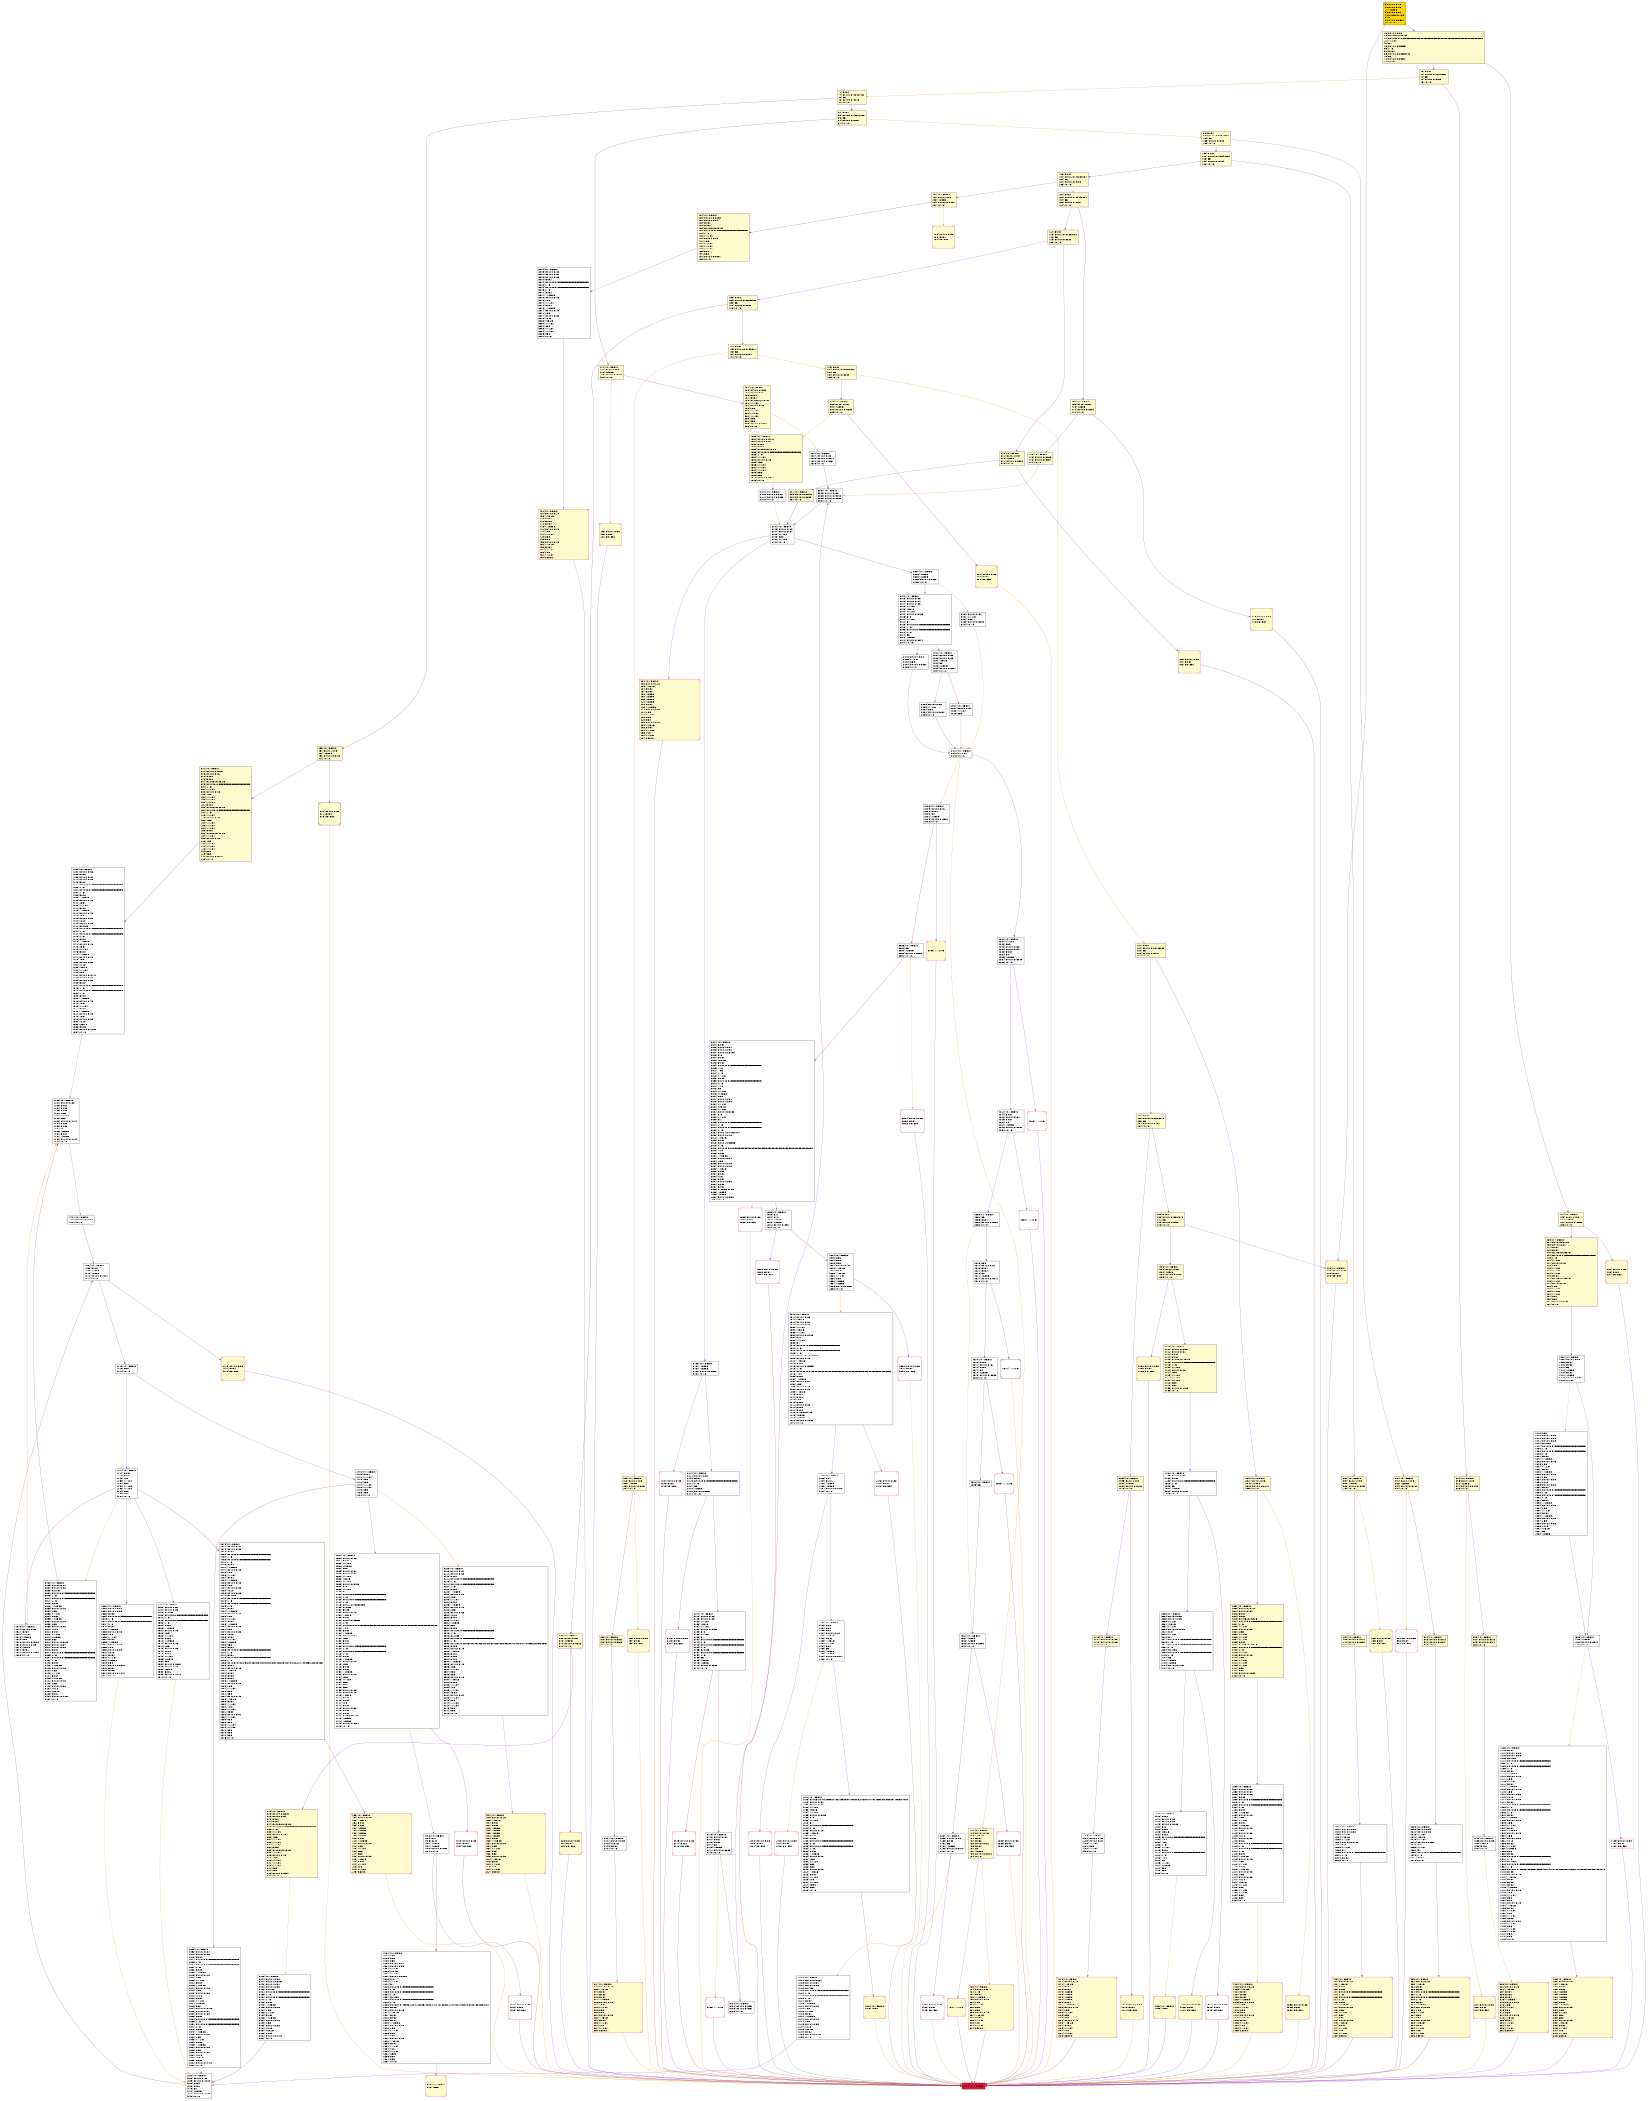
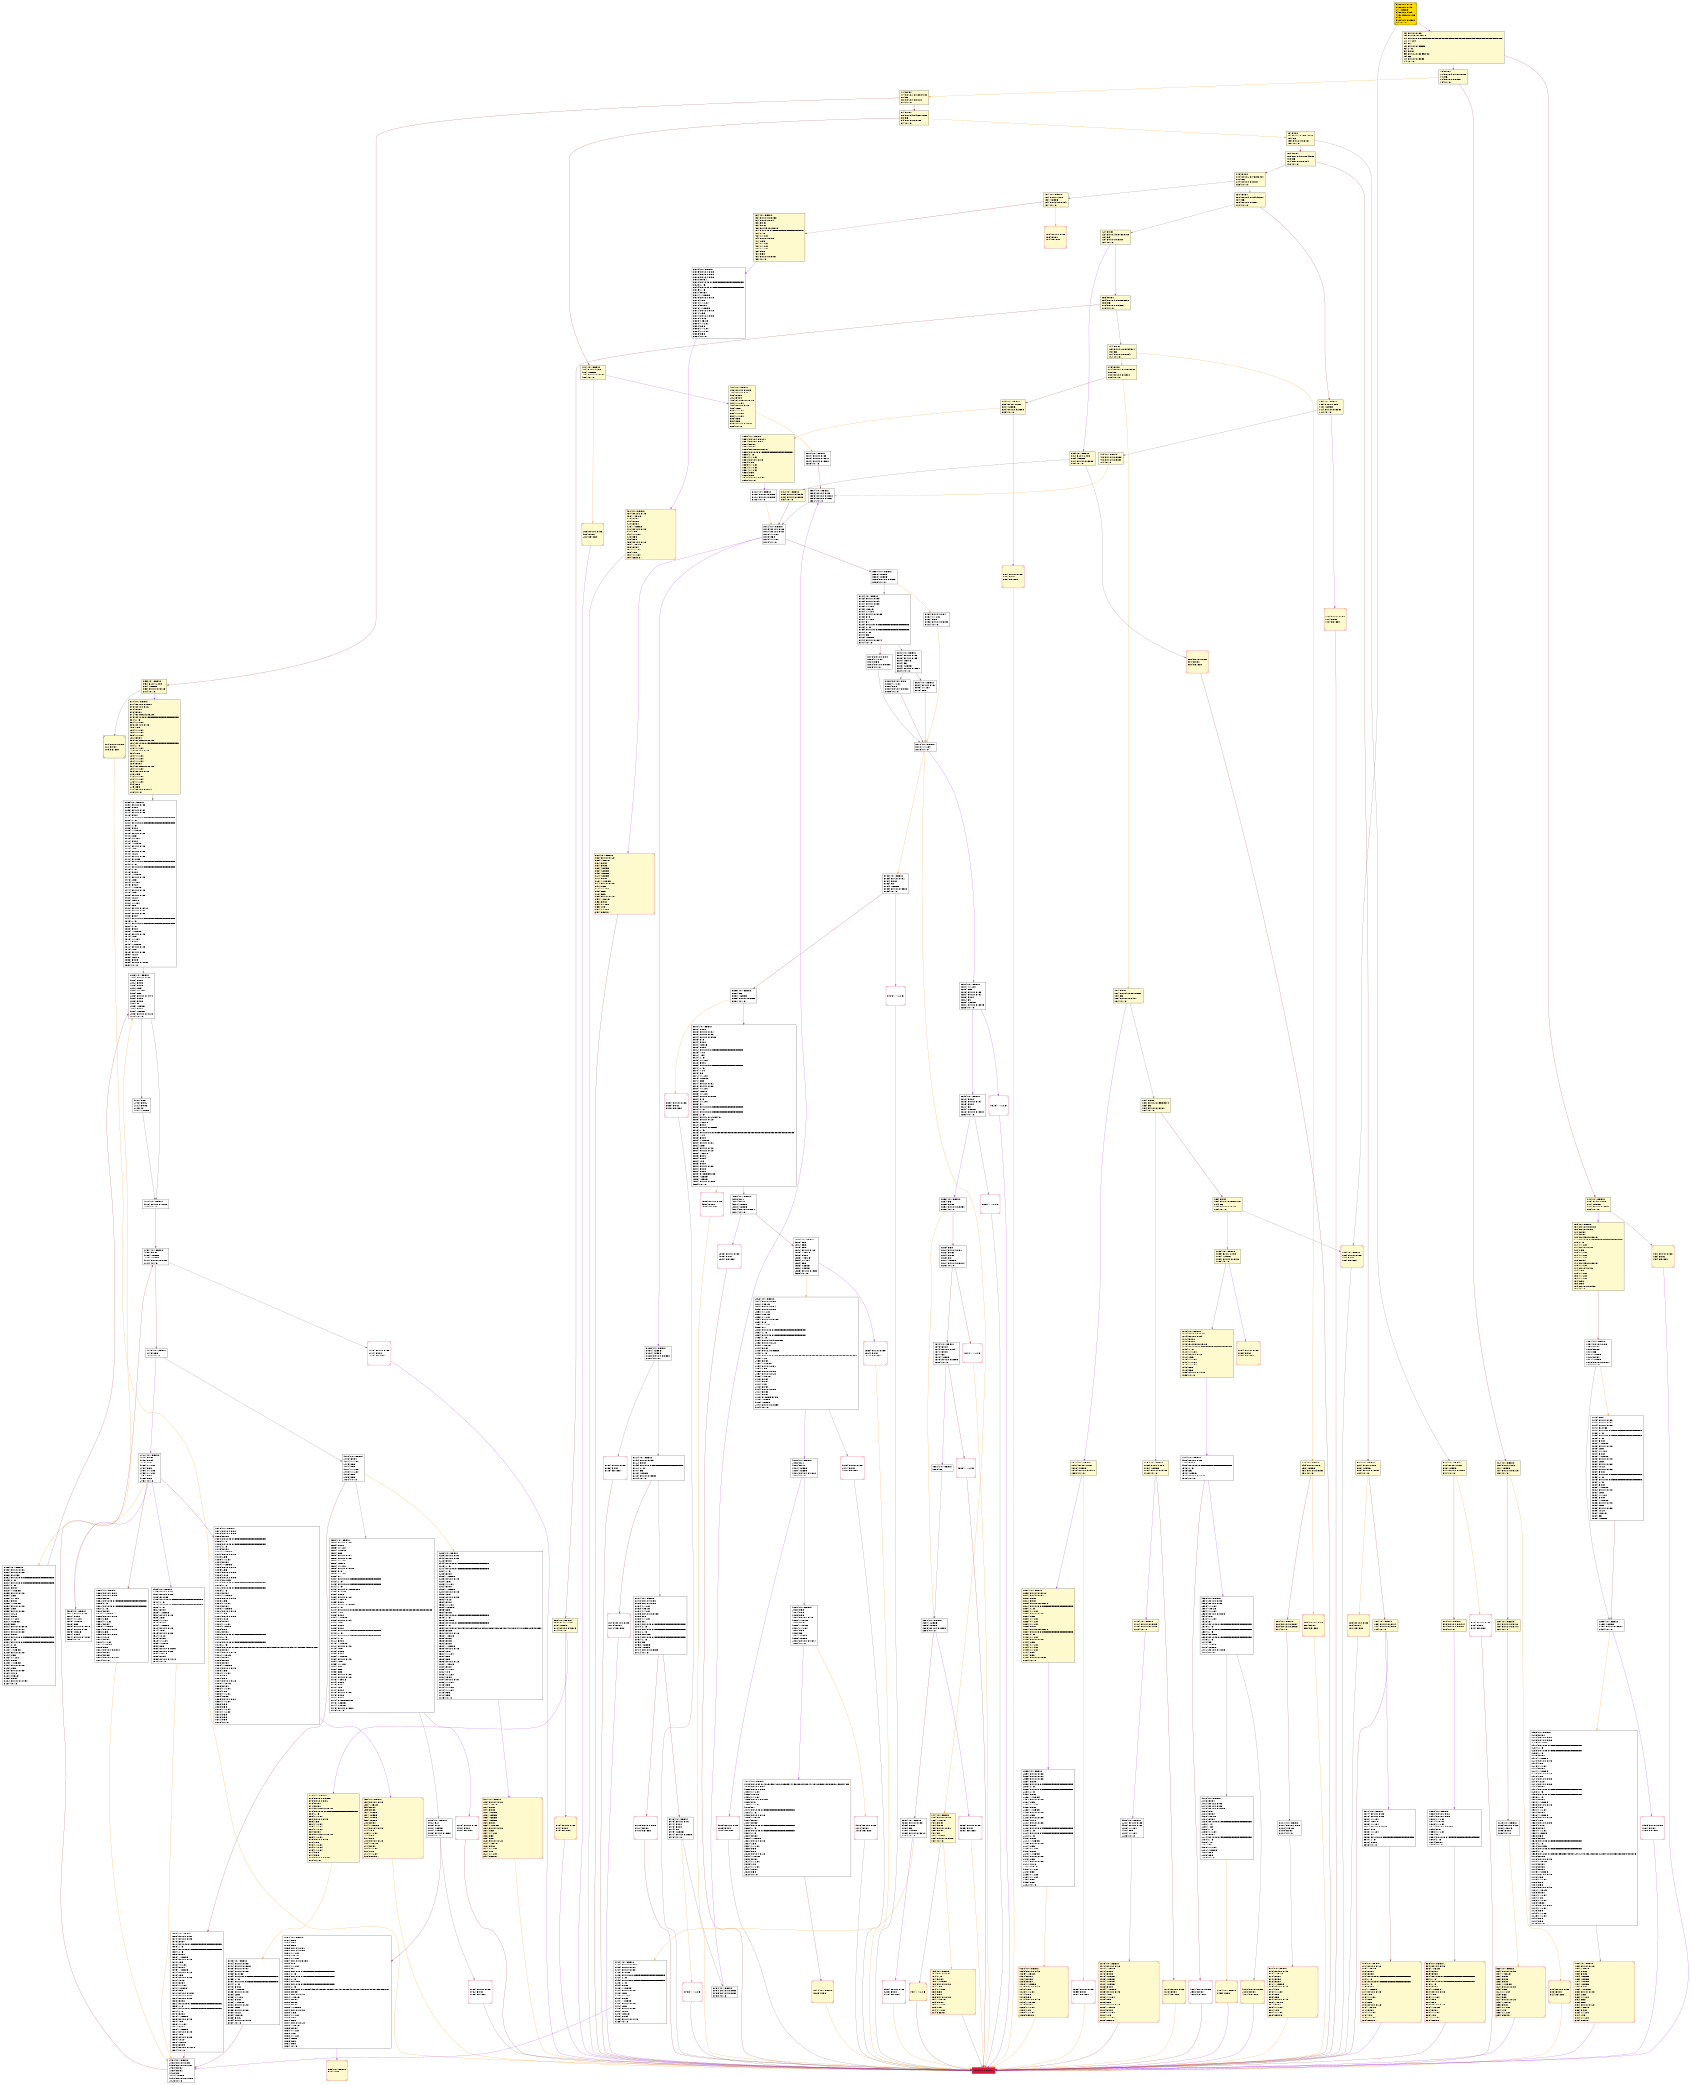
(936, 951) -> (896, 996)
none -> (142, 1105)
(233, 1369) -> (379, 1353)
(1011, 1369) -> (972, 1353)
(1149, 1804) -> (1355, 2014)
(1621, 1844) -> (1653, 1828)
(1297, 2007) -> (1083, 1992)
